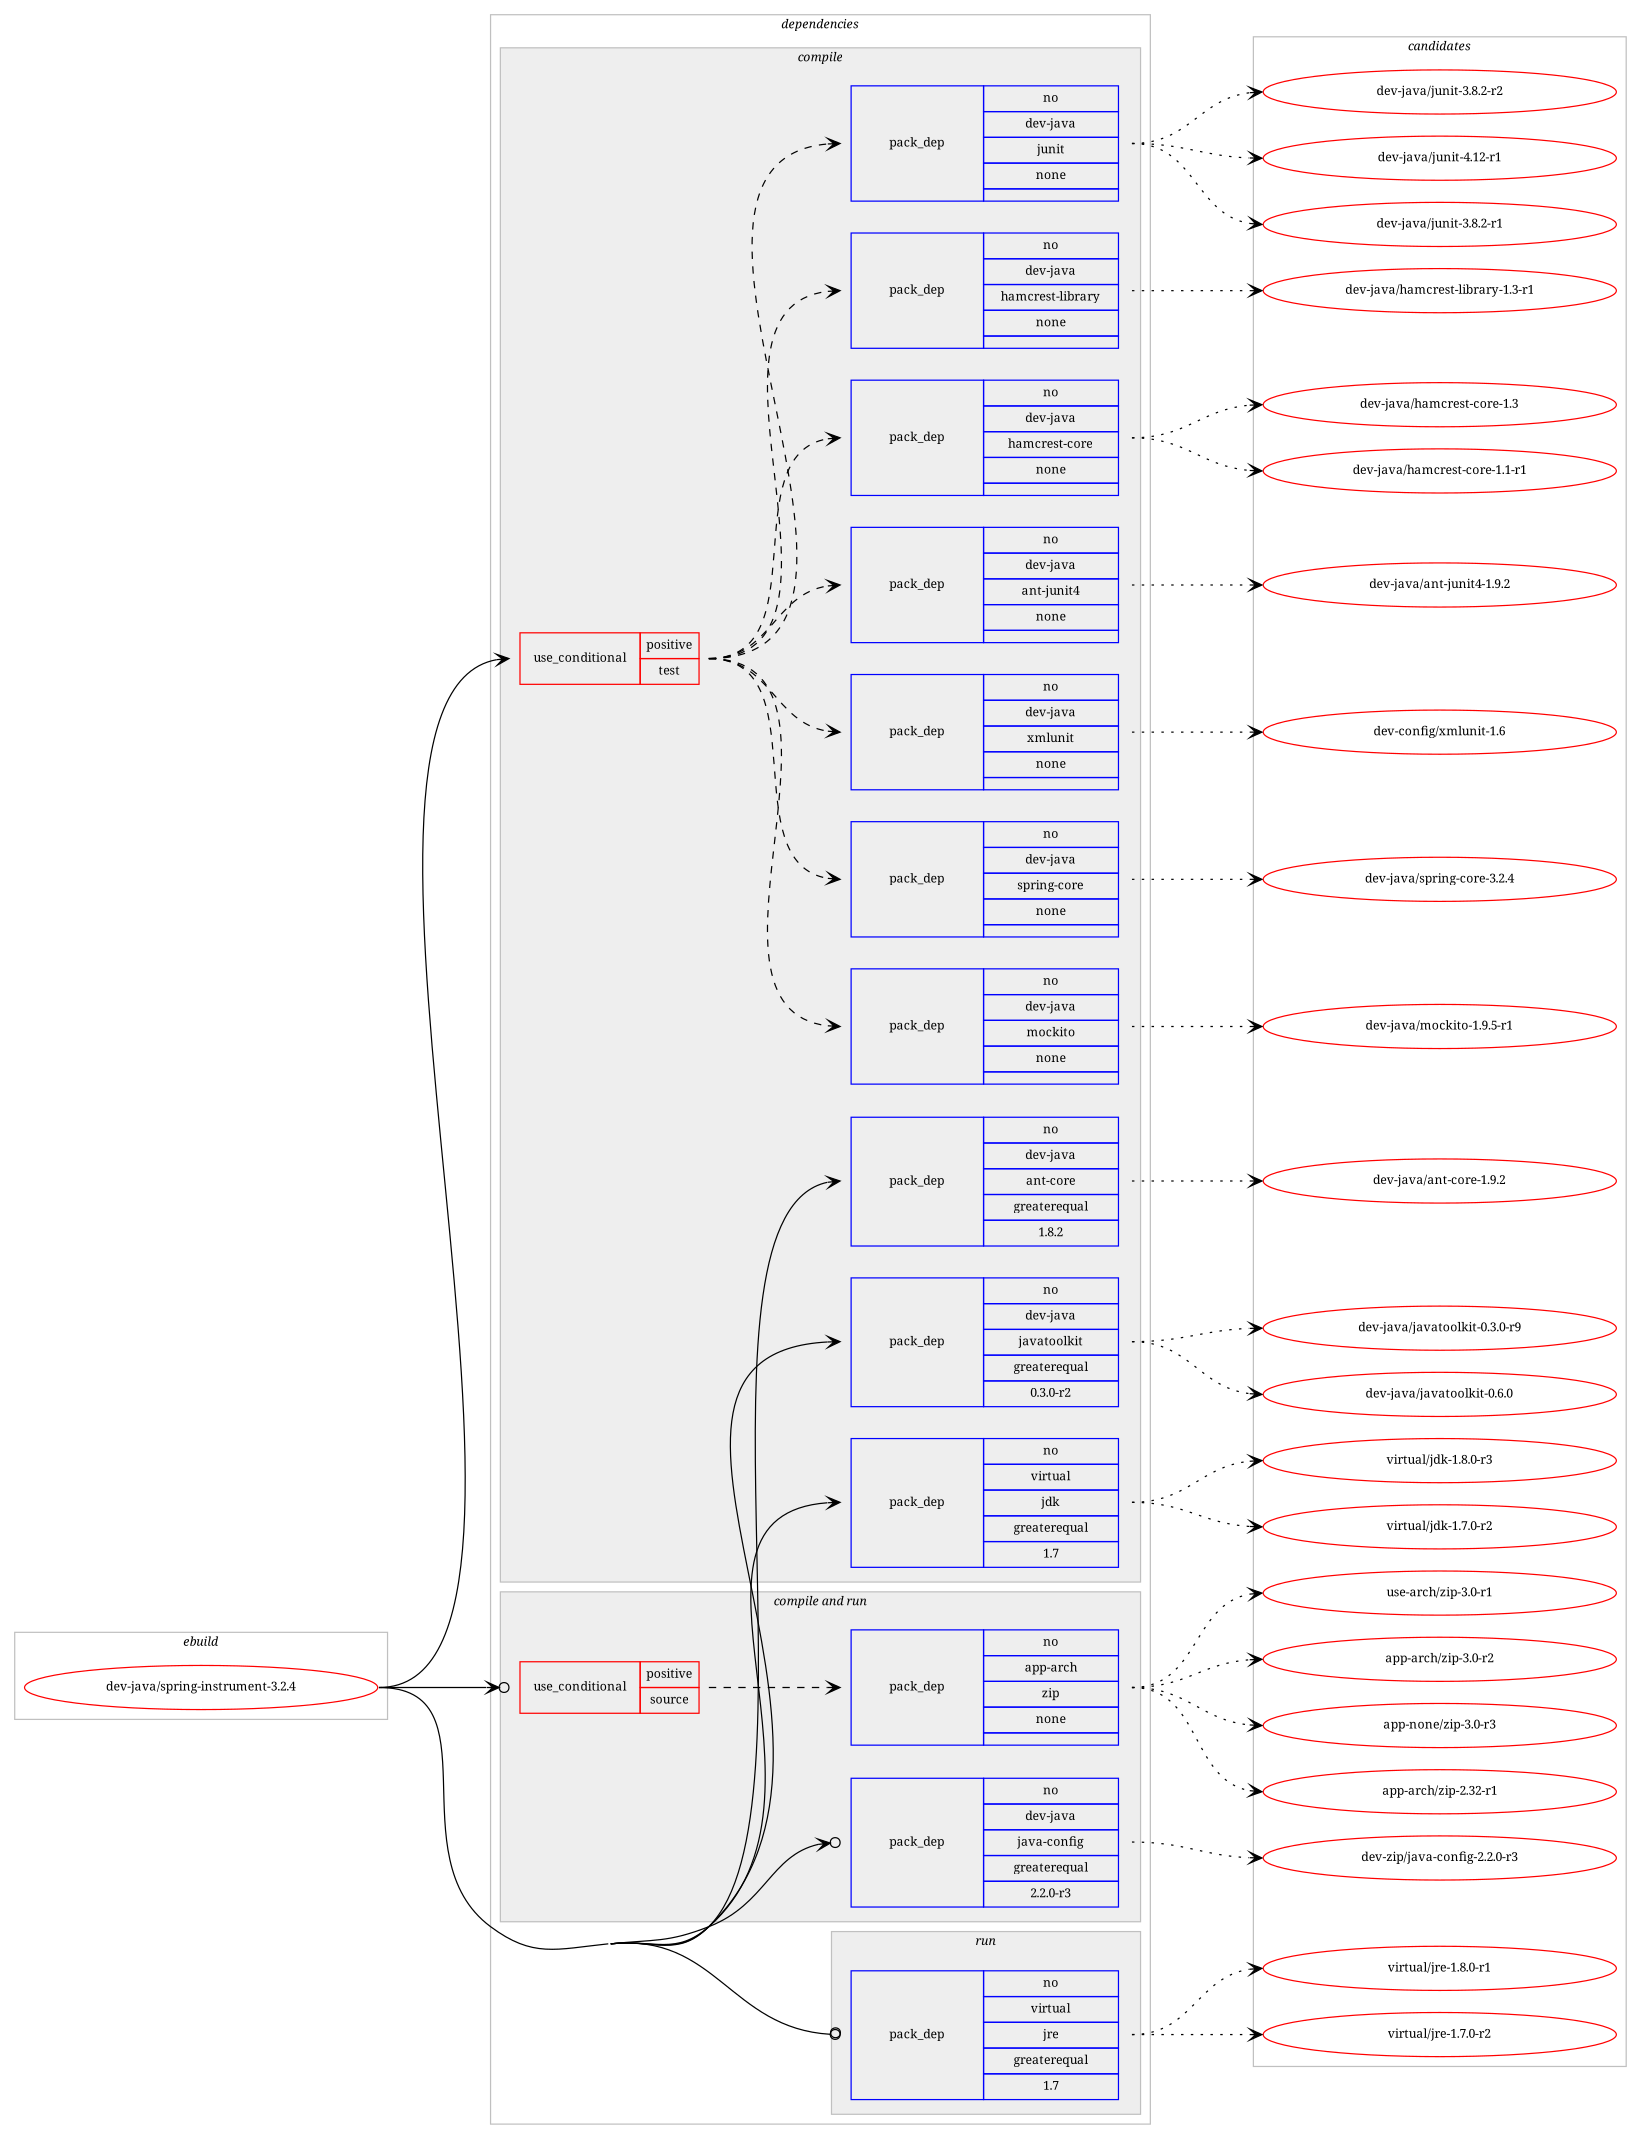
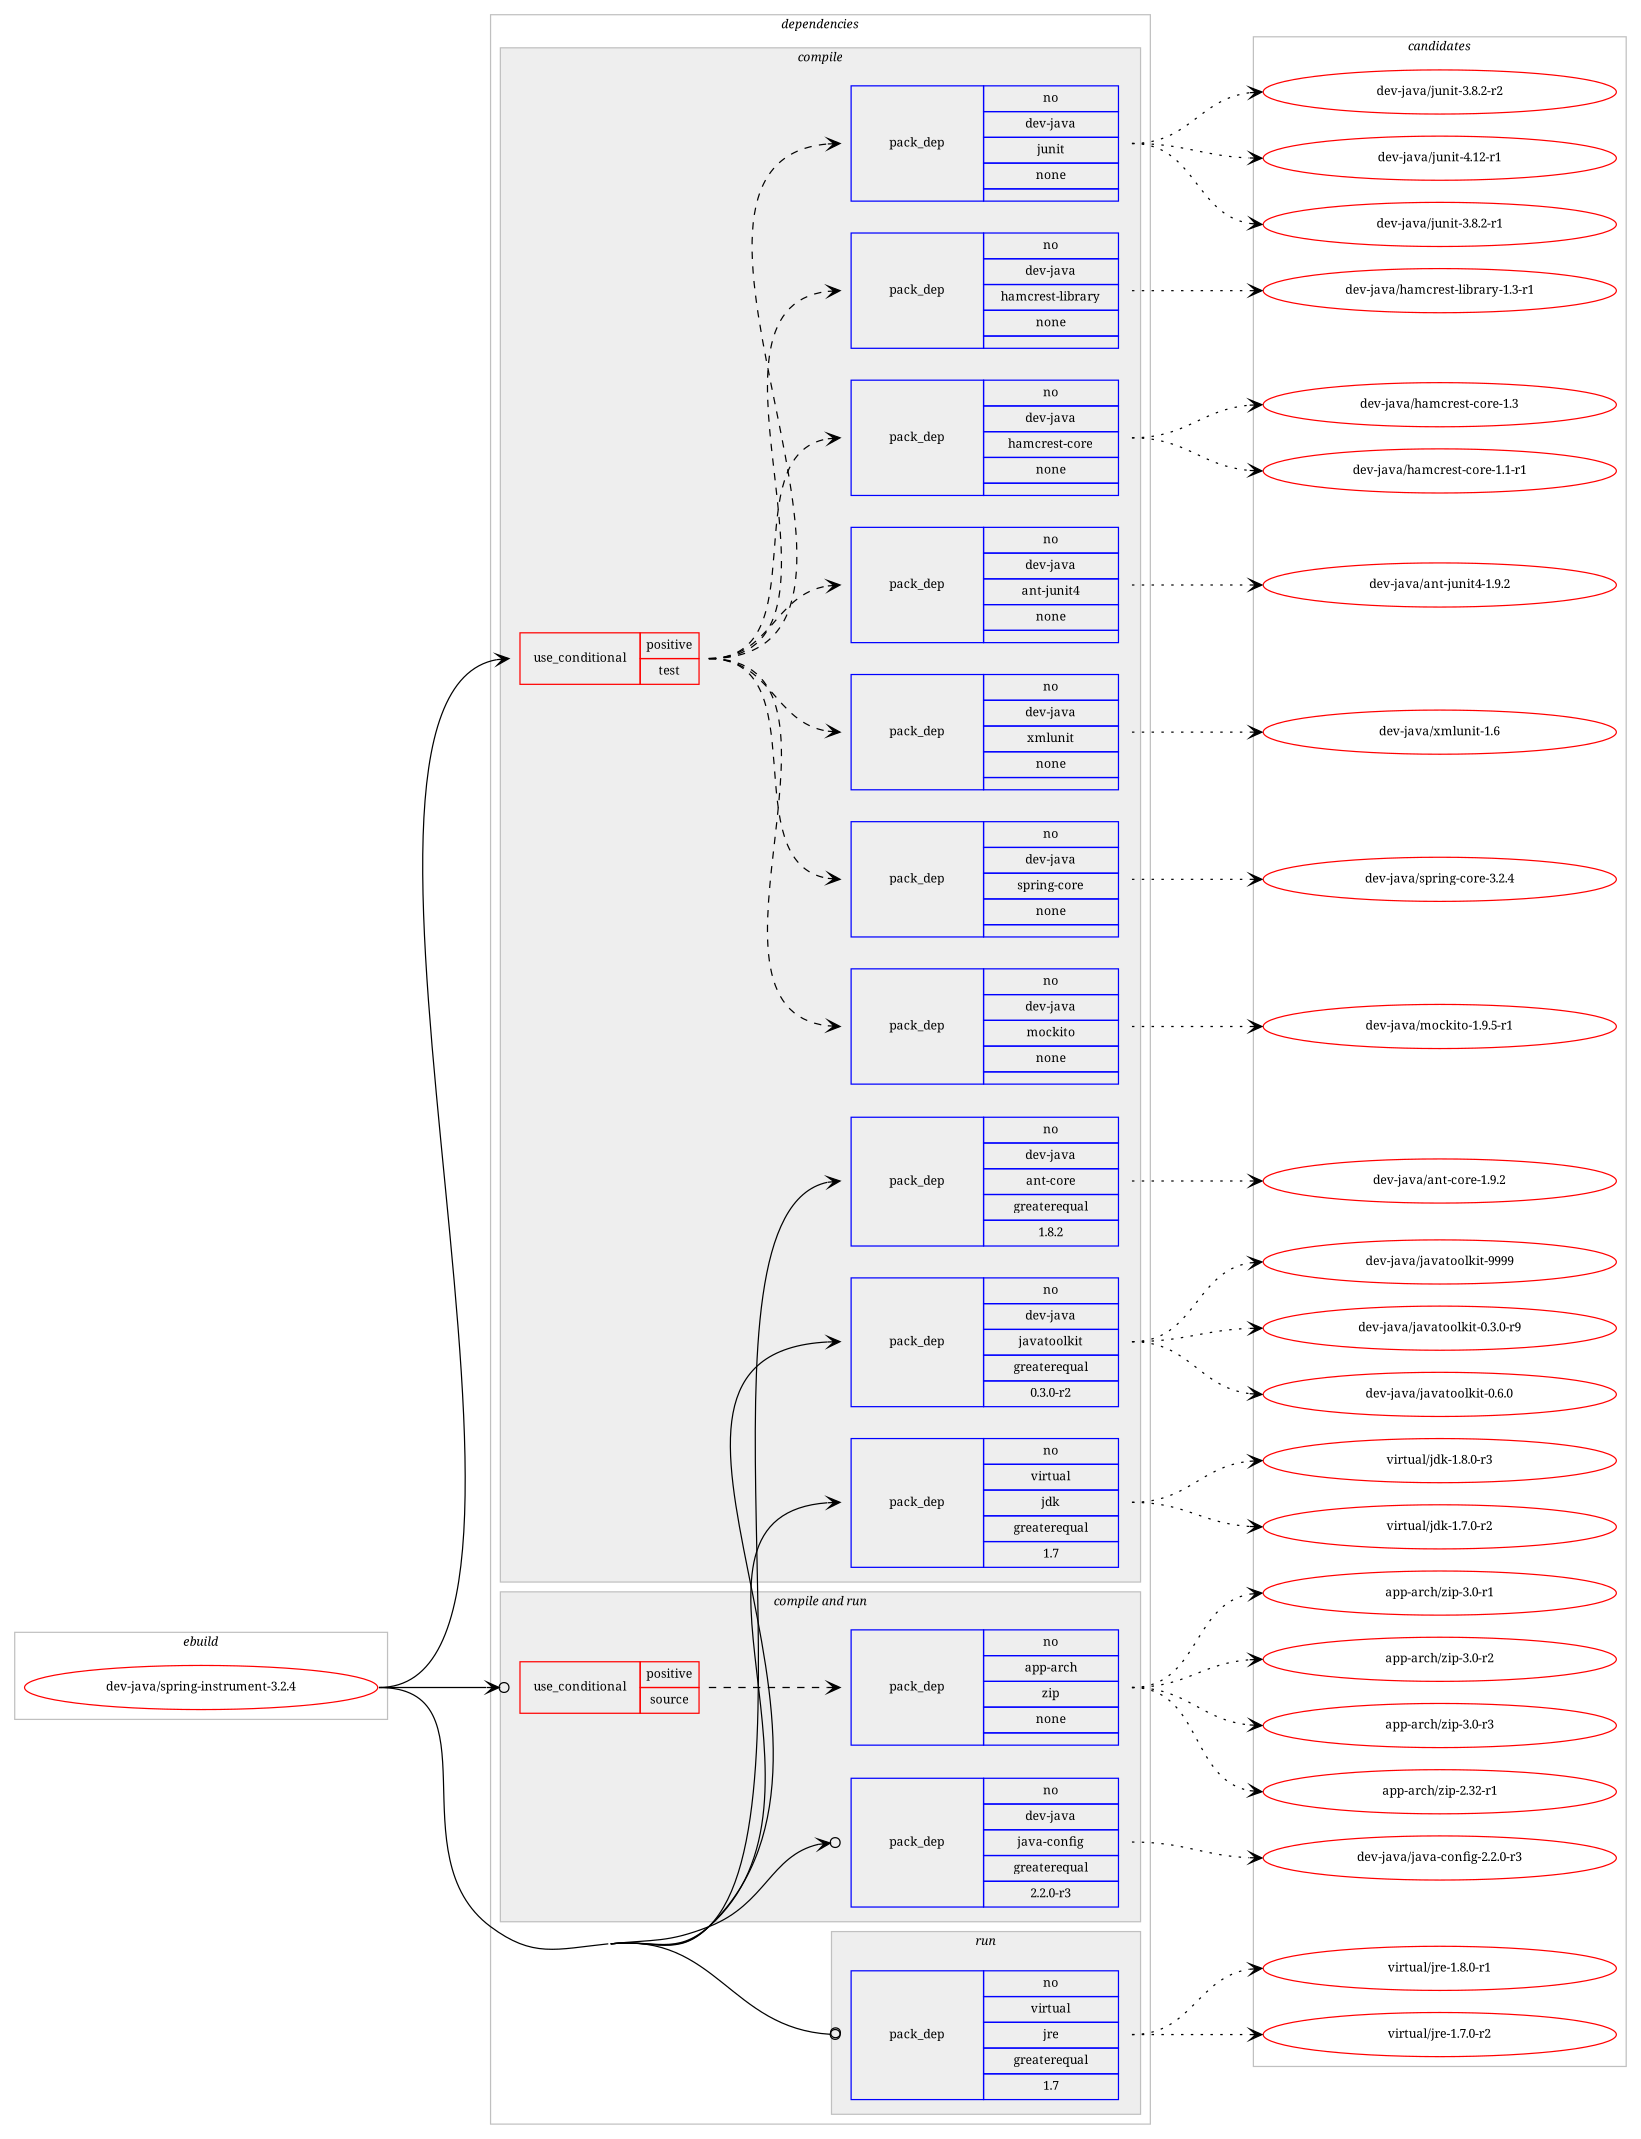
(1440, 732) -> (1440, 732)
none -> (1440, 1262)
(1440, 1593) -> (1440, 1593)
(1440, 1726) -> (1440, 1726)
(1440, 1858) -> (1440, 1858)
